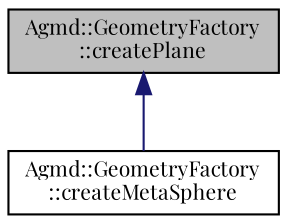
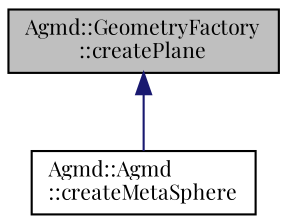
(144, 183) -> (144, 183)
